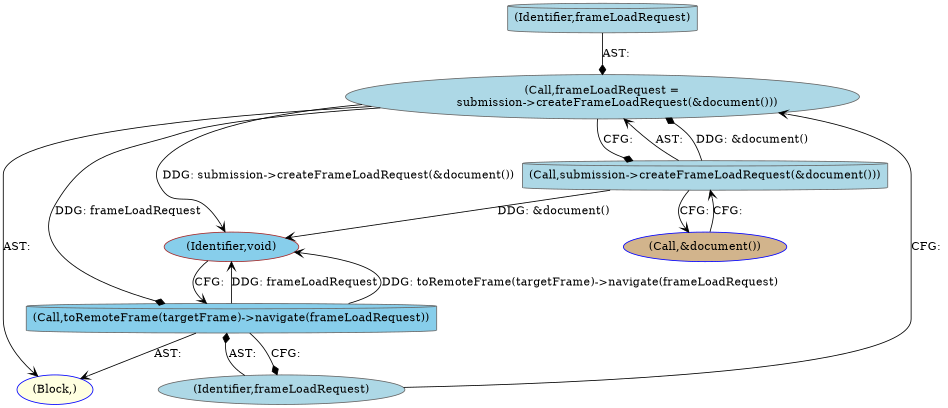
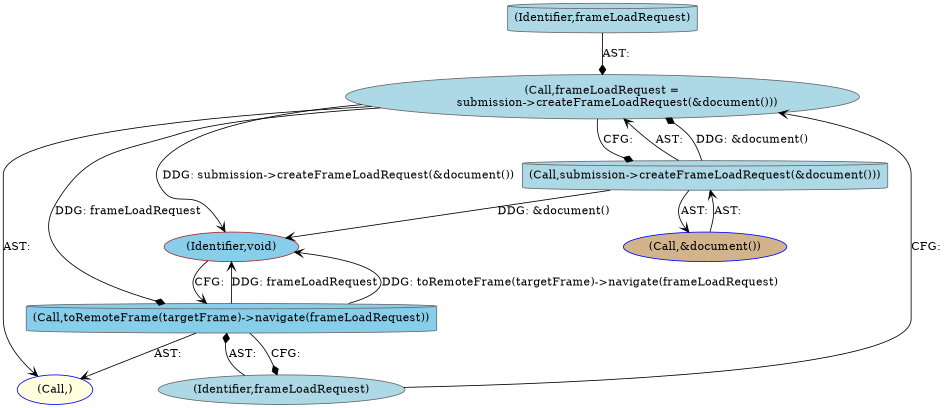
(696, 211) -> (696, 211)
(730, 211) -> (730, 211)
(55, 390) -> (55, 390)
